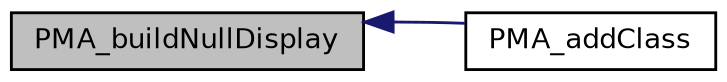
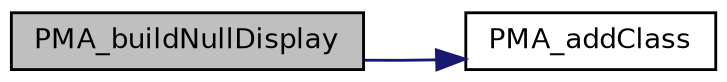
(429, 22) -> (400, 60)
